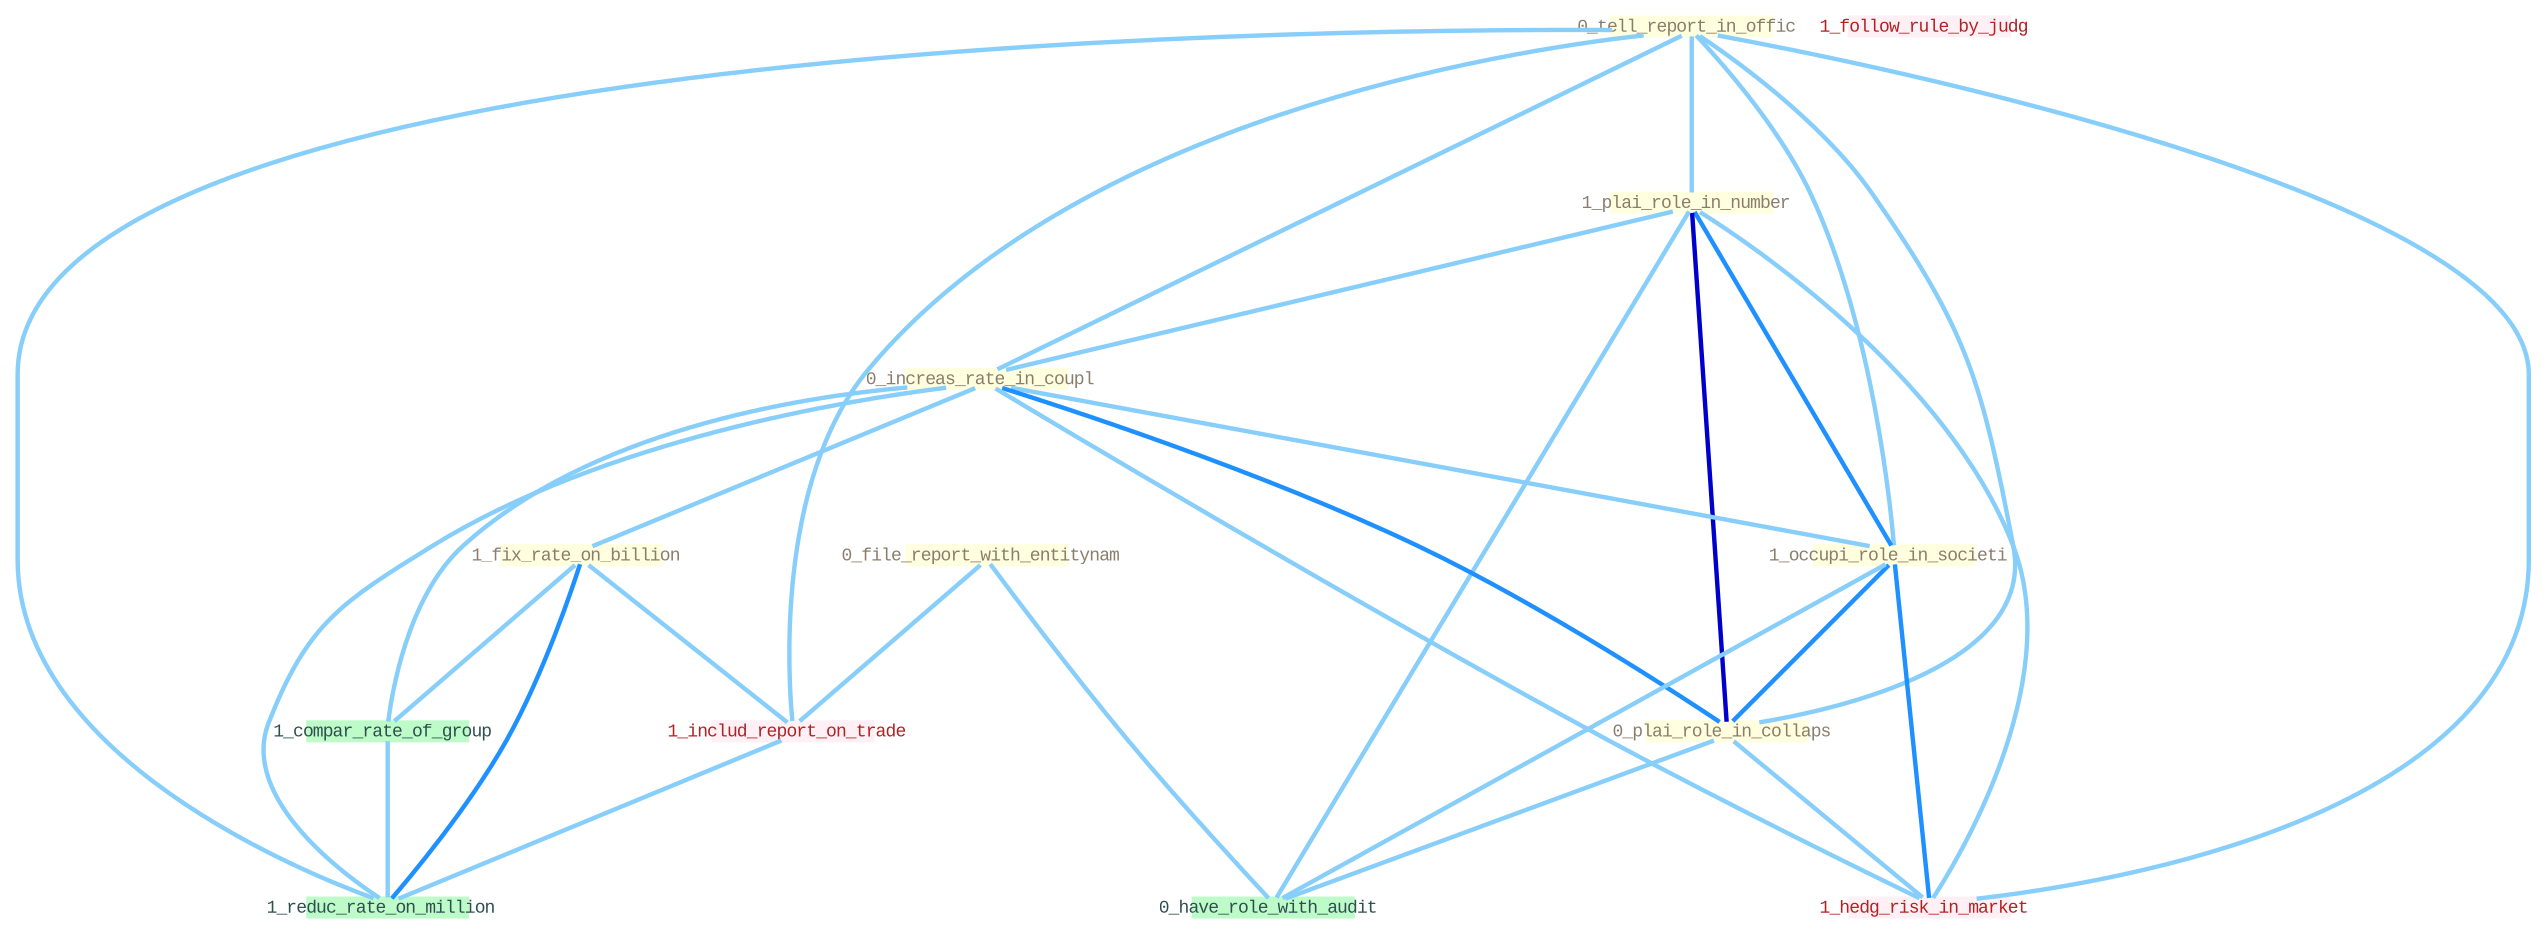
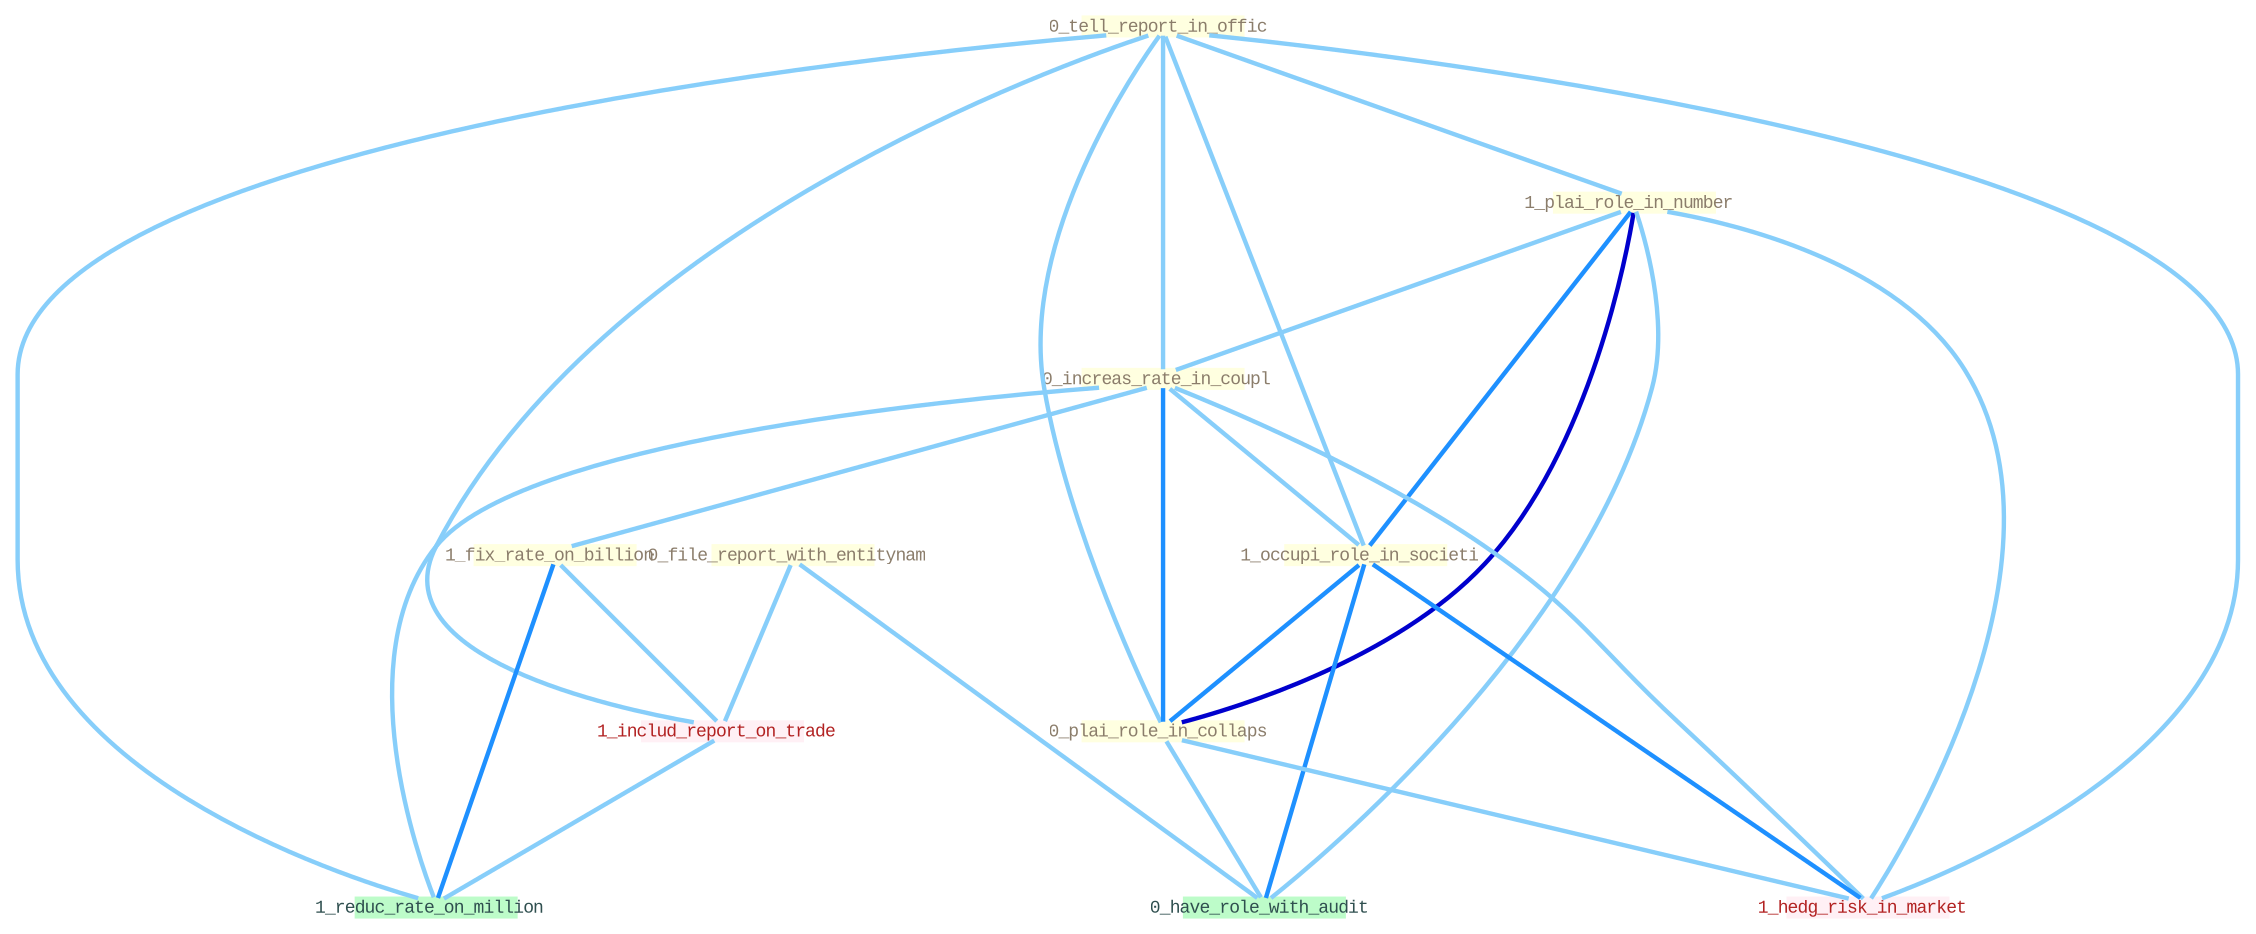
(1930, 26) -> none
(388, 731) -> none
(1554, 748) -> (1315, 731)
